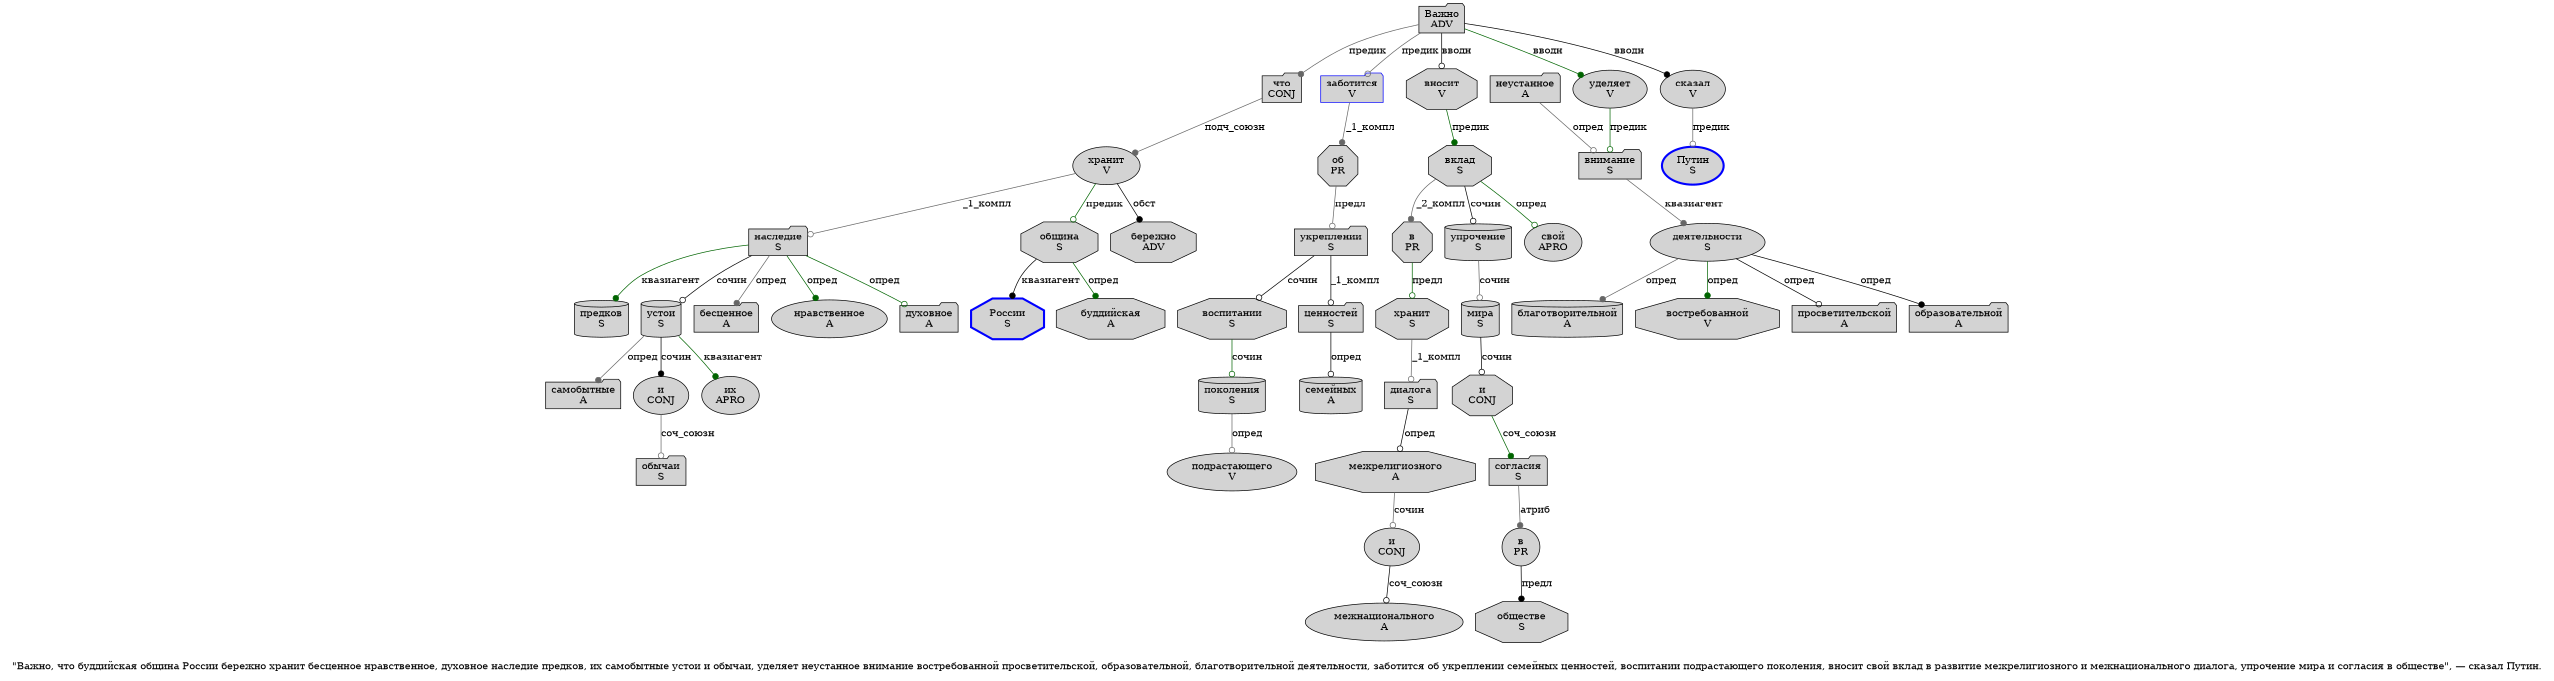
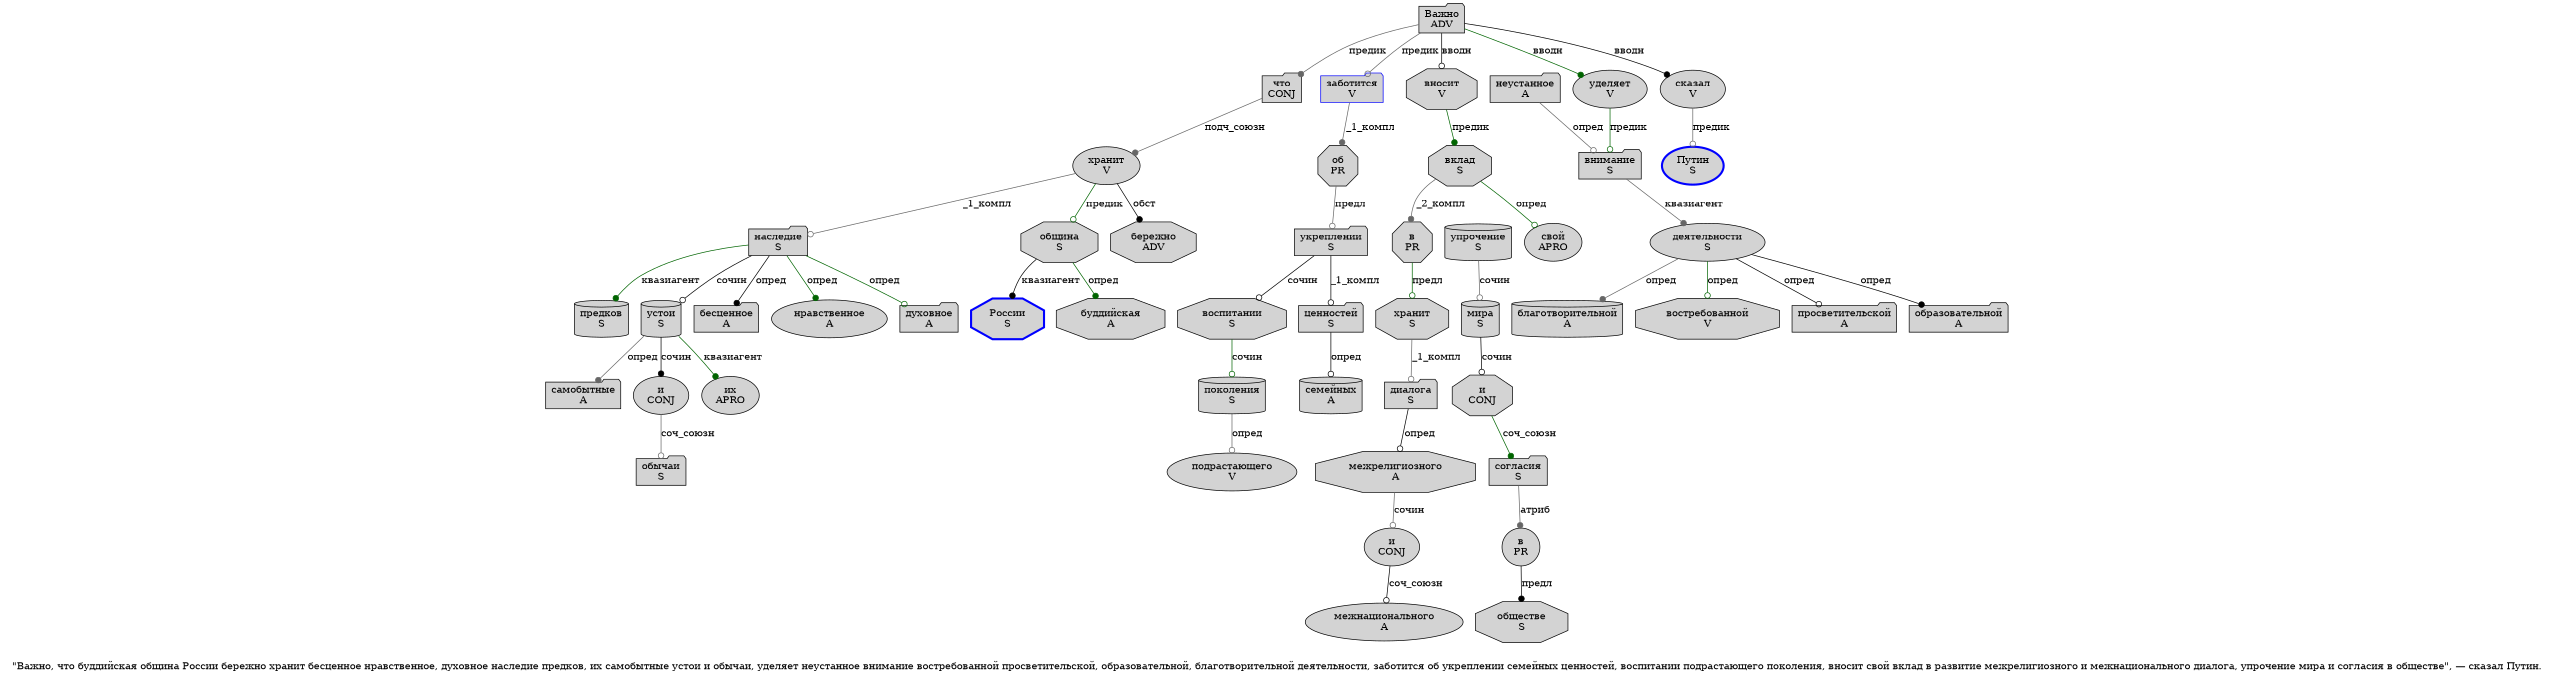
(1469, 202) -> none
(1708, 277) -> (1708, 277)
(754, 278) -> (754, 278)
